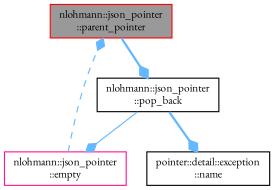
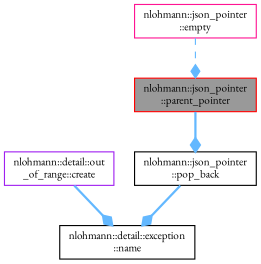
(117, 128) -> none
none -> (59, 169)
(208, 169) -> (127, 242)
